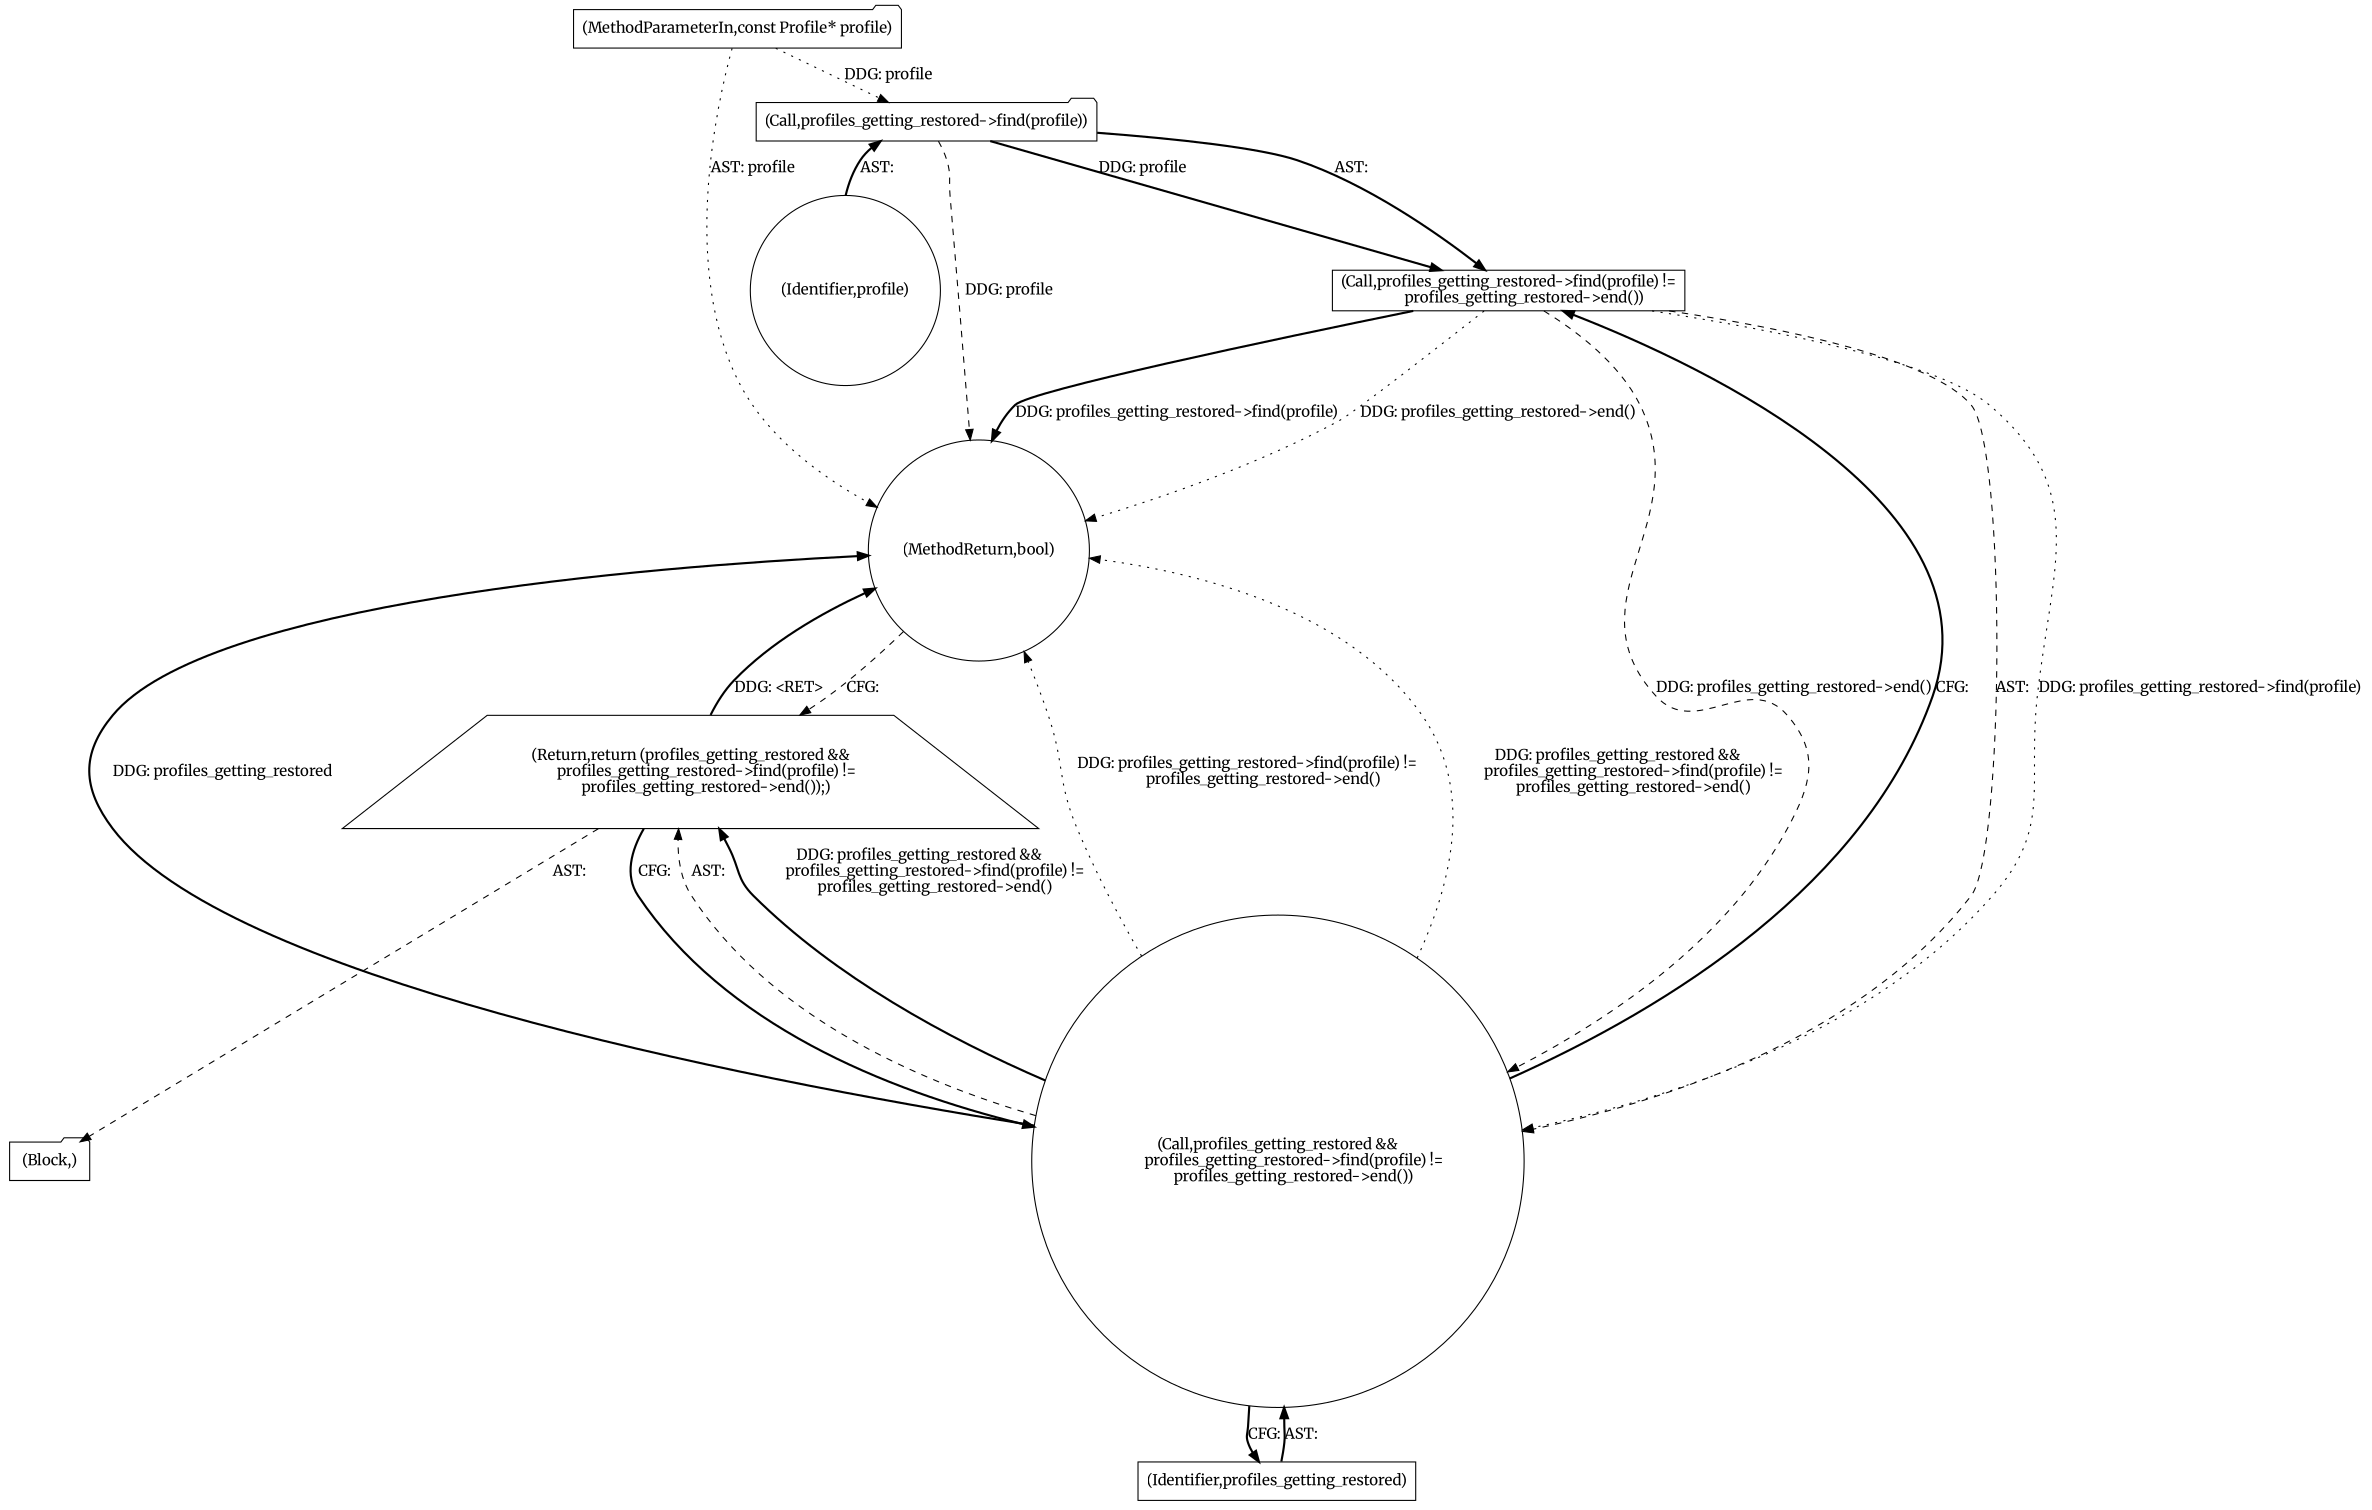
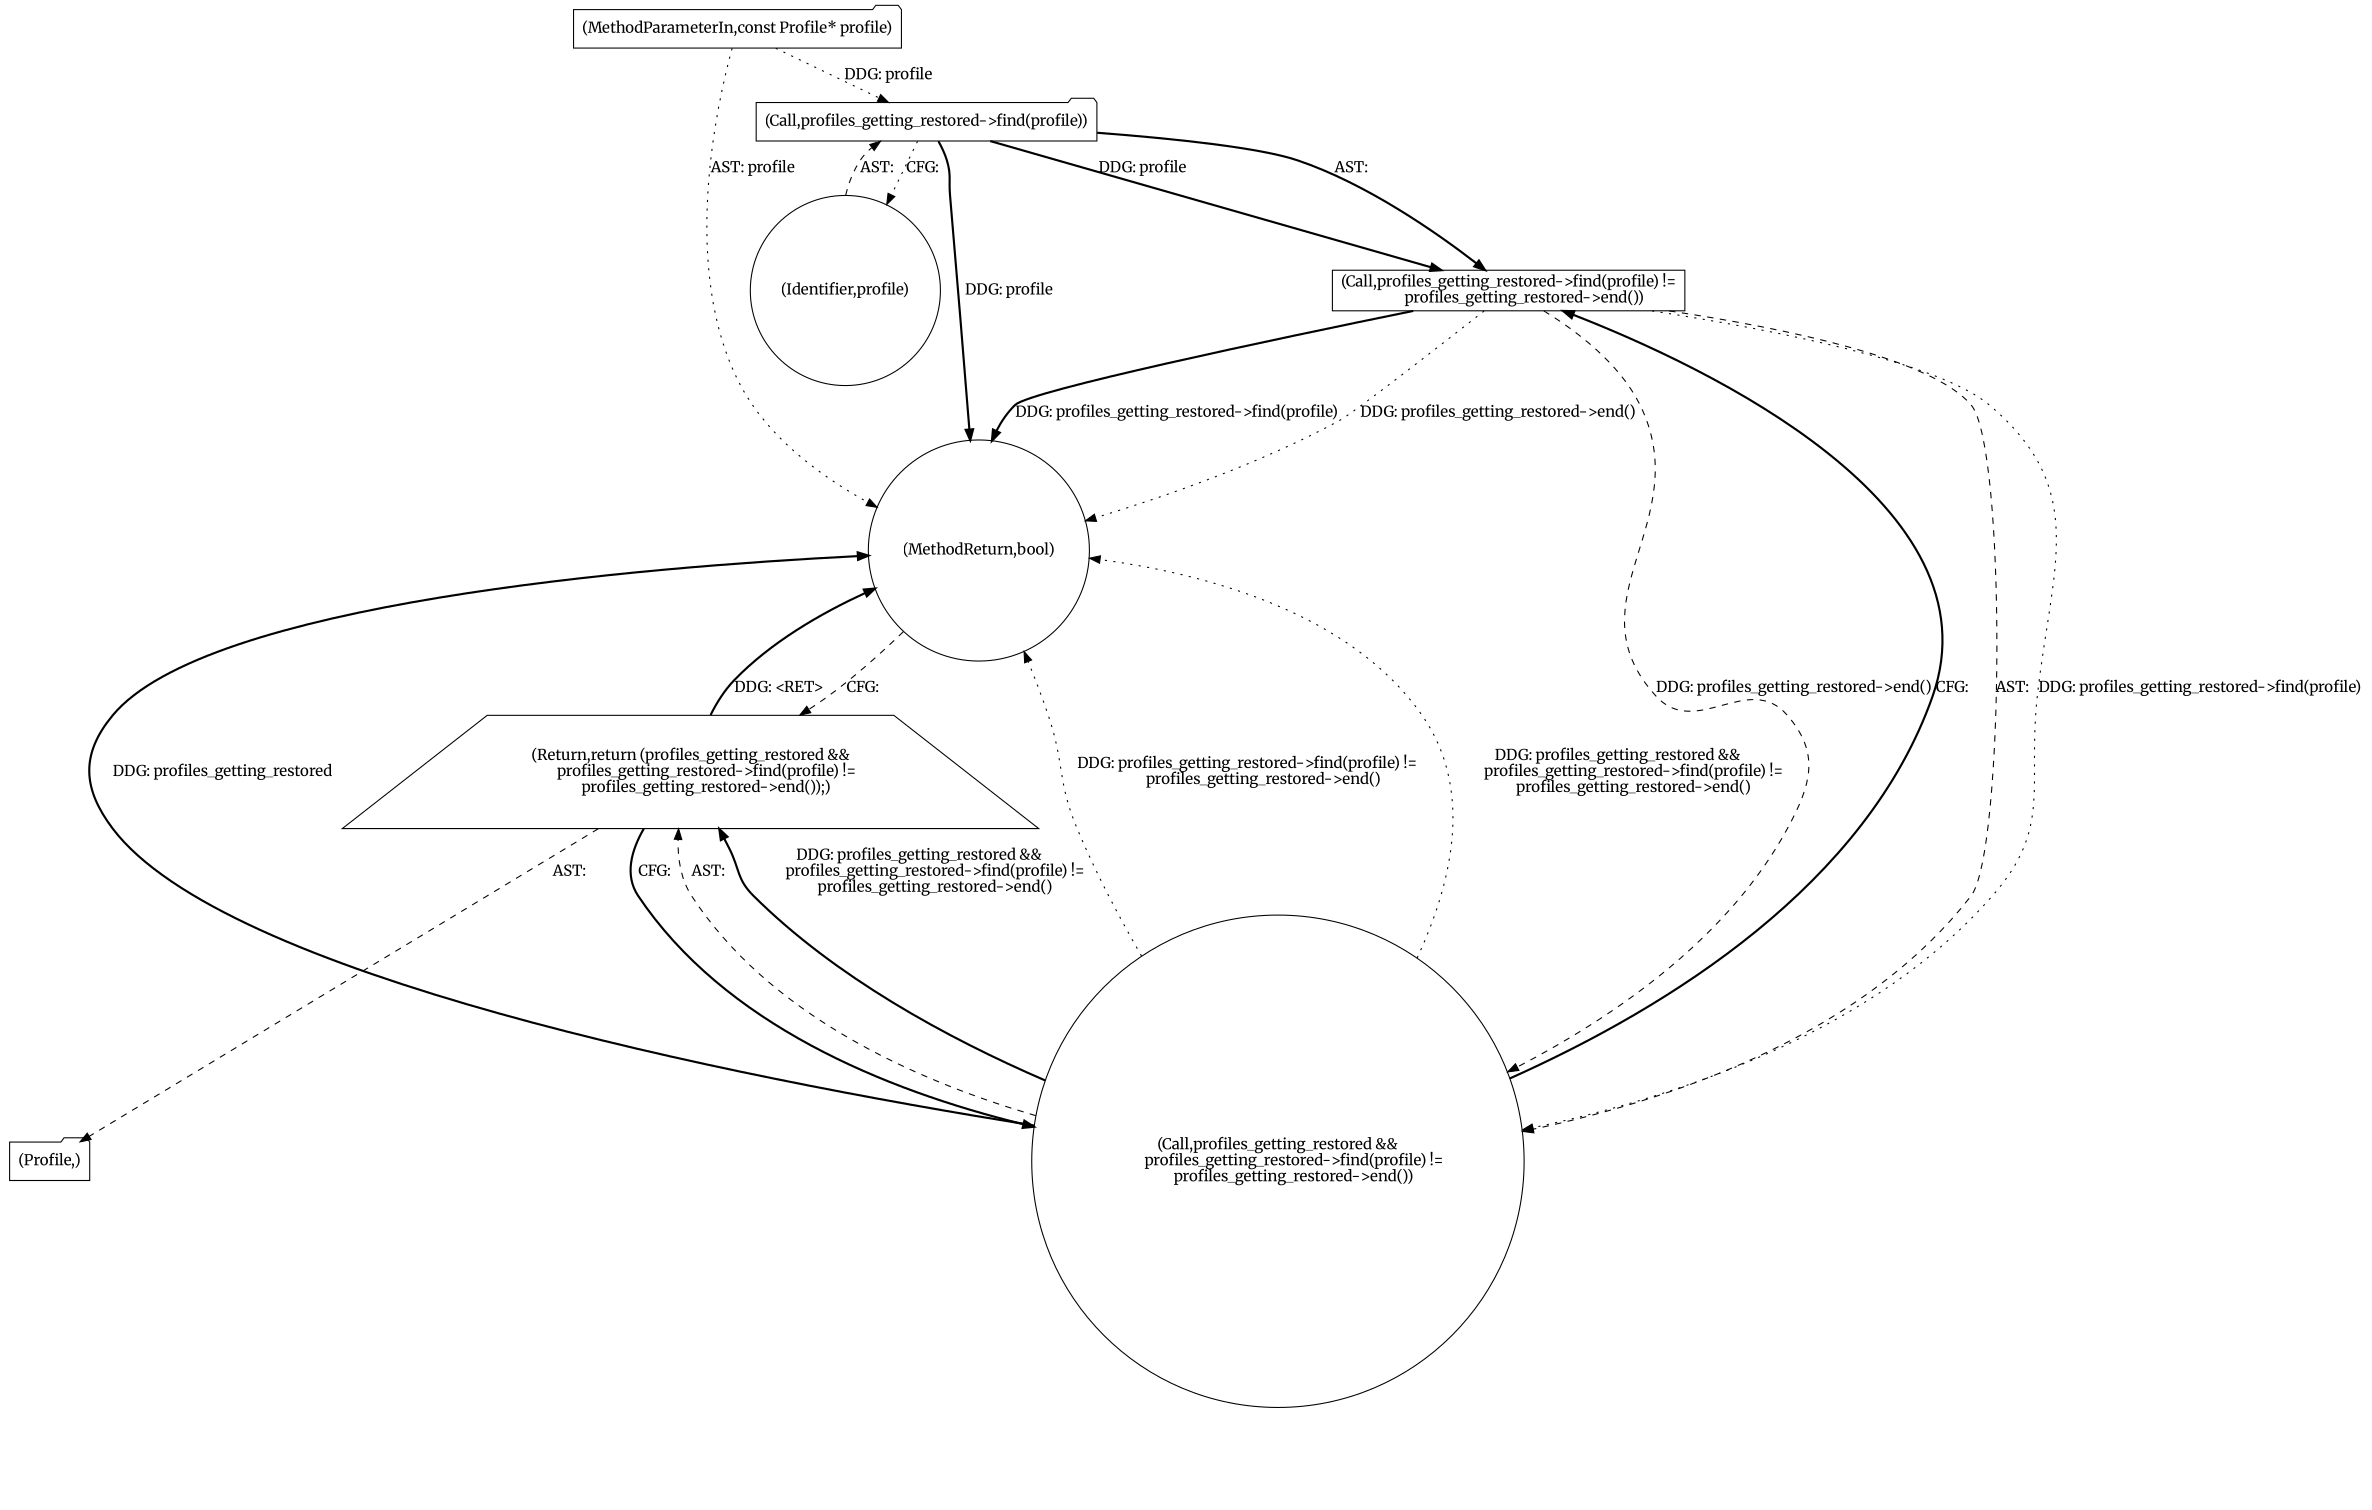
none -> (905, 168)
(855, 169) -> (855, 169)
(958, 284) -> (958, 284)
(50, 1161) -> (50, 1161)
(1277, 1481) -> none
